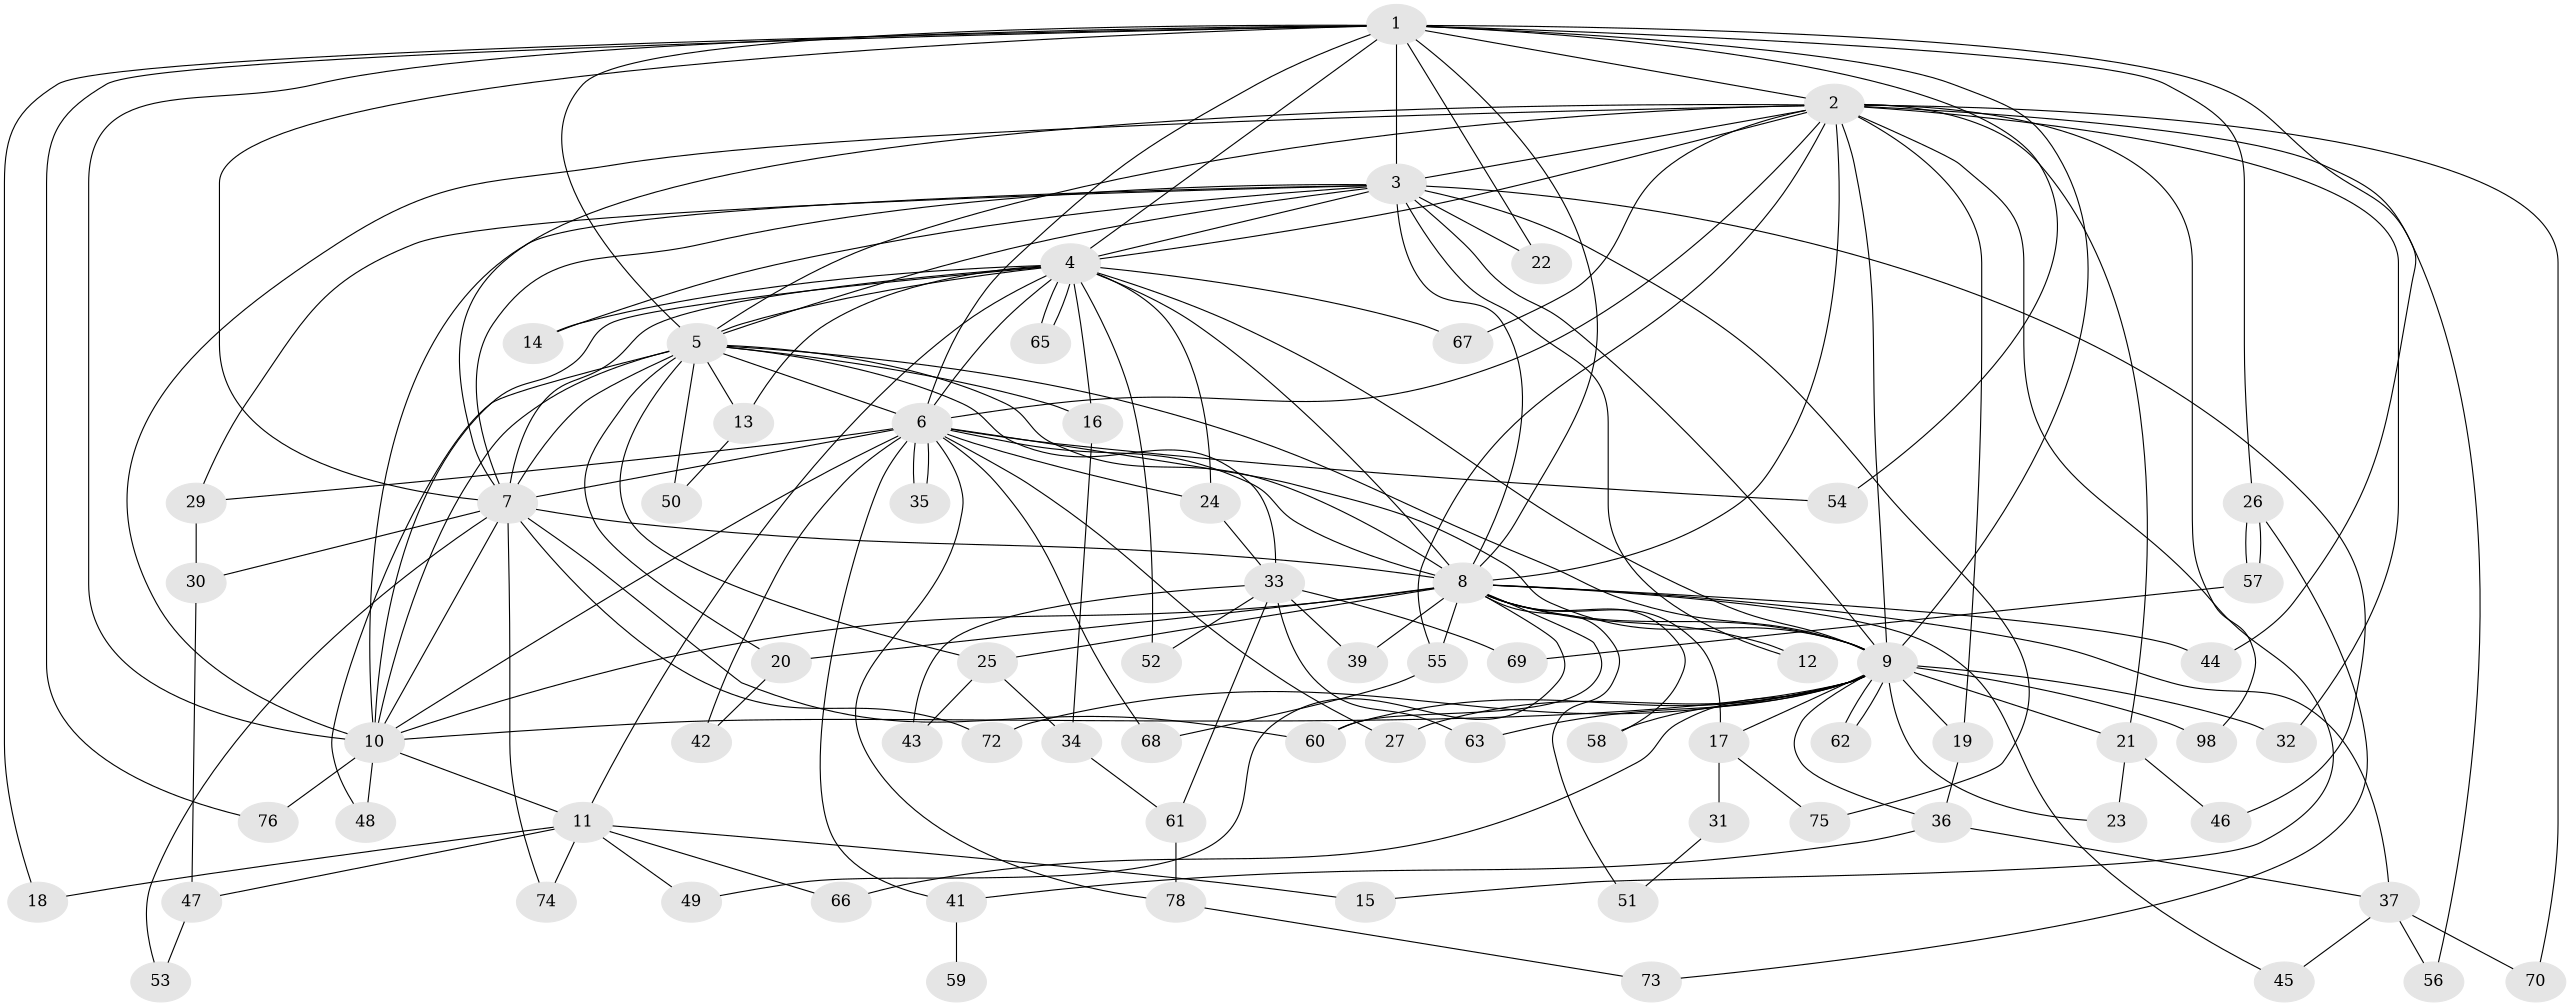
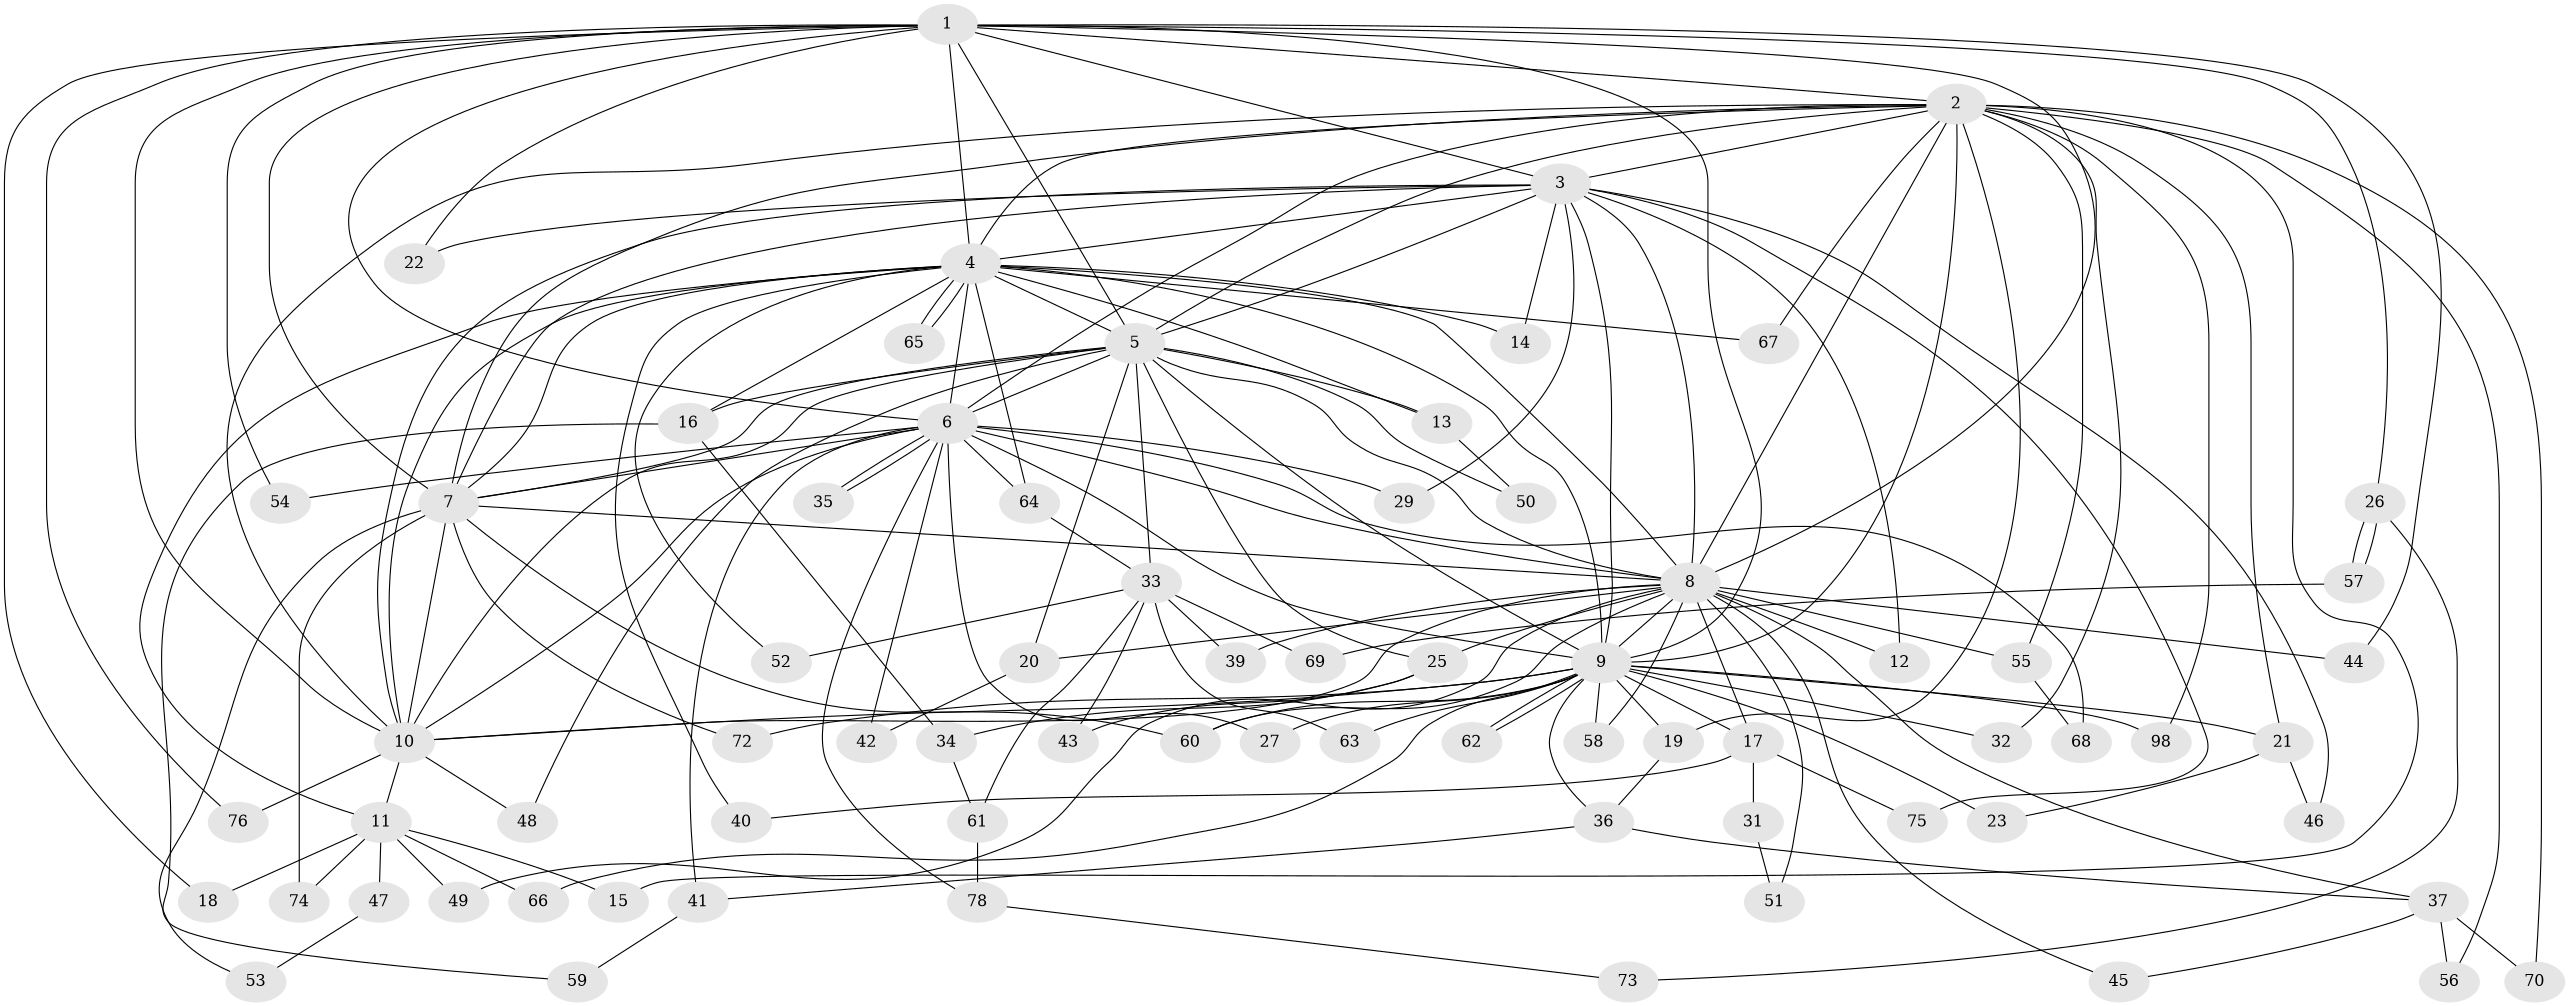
(1210, 503) -> (1030, 503)
(196, 583) -> none
none -> (162, 672)
none -> (741, 822)
